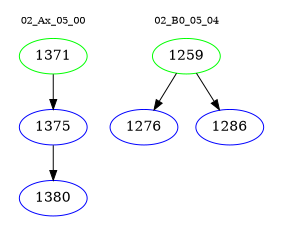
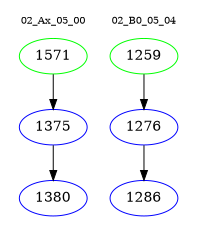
(53, 56) -> (53, 56)
(205, 87) -> (144, 158)
